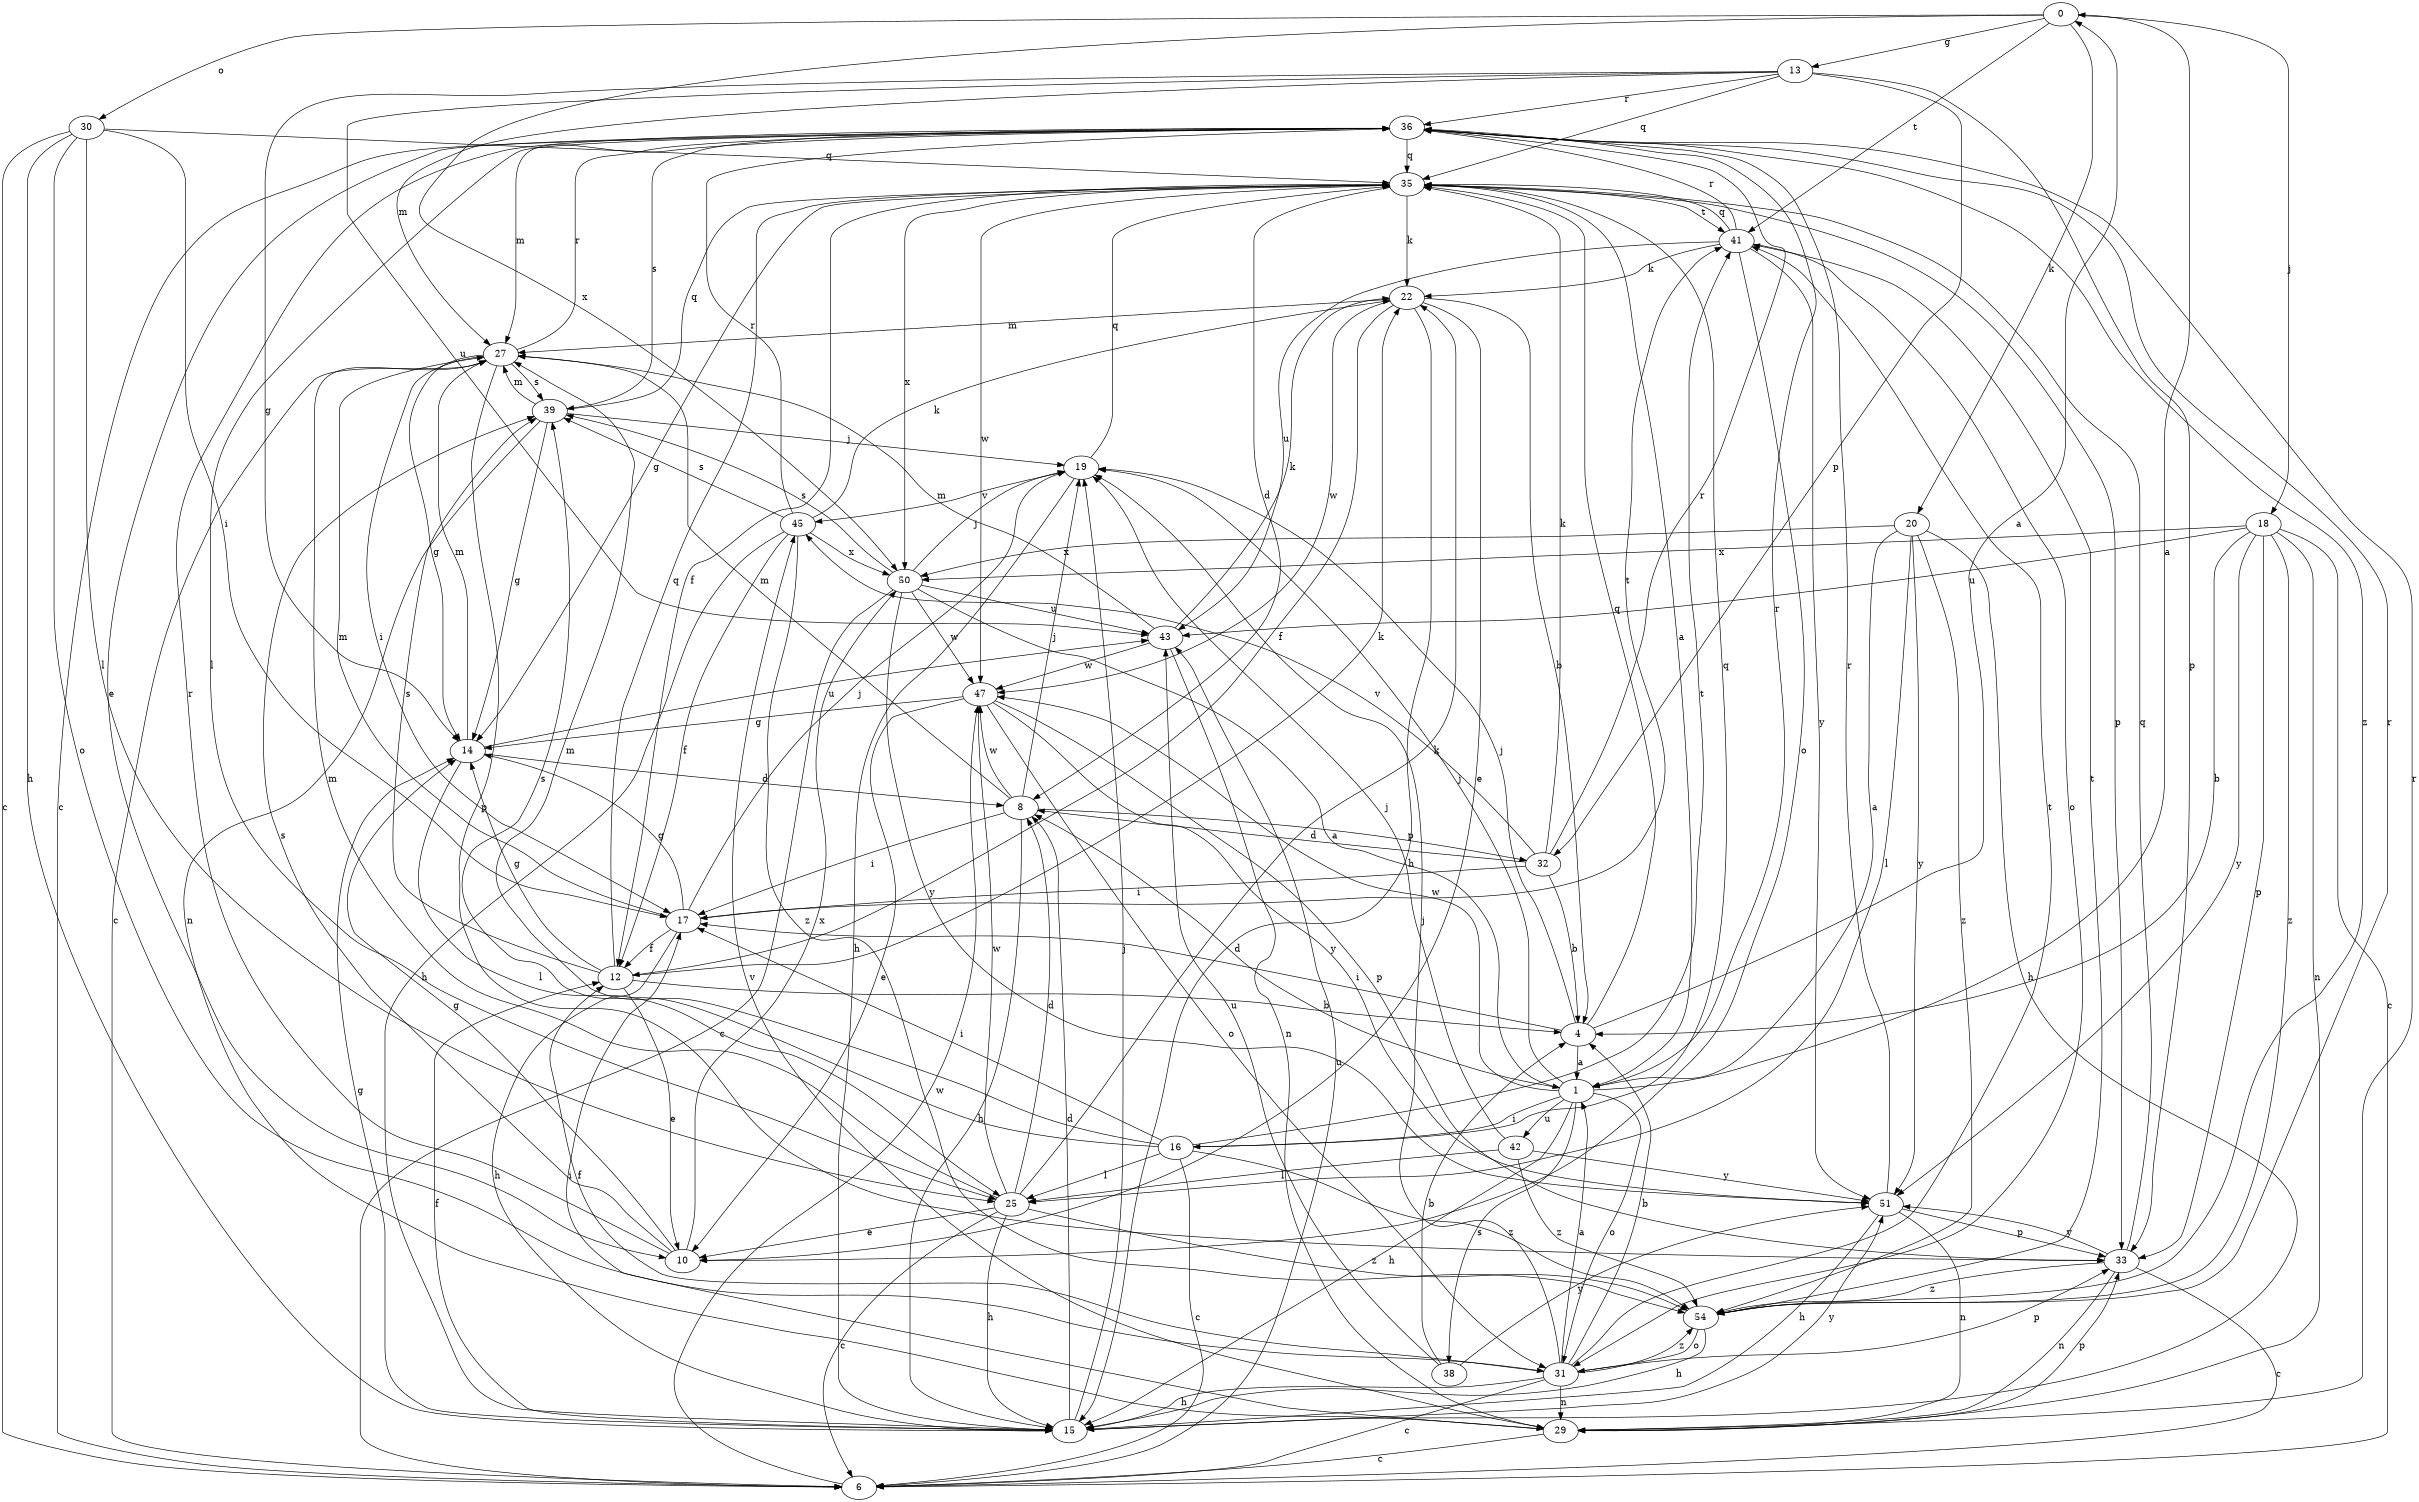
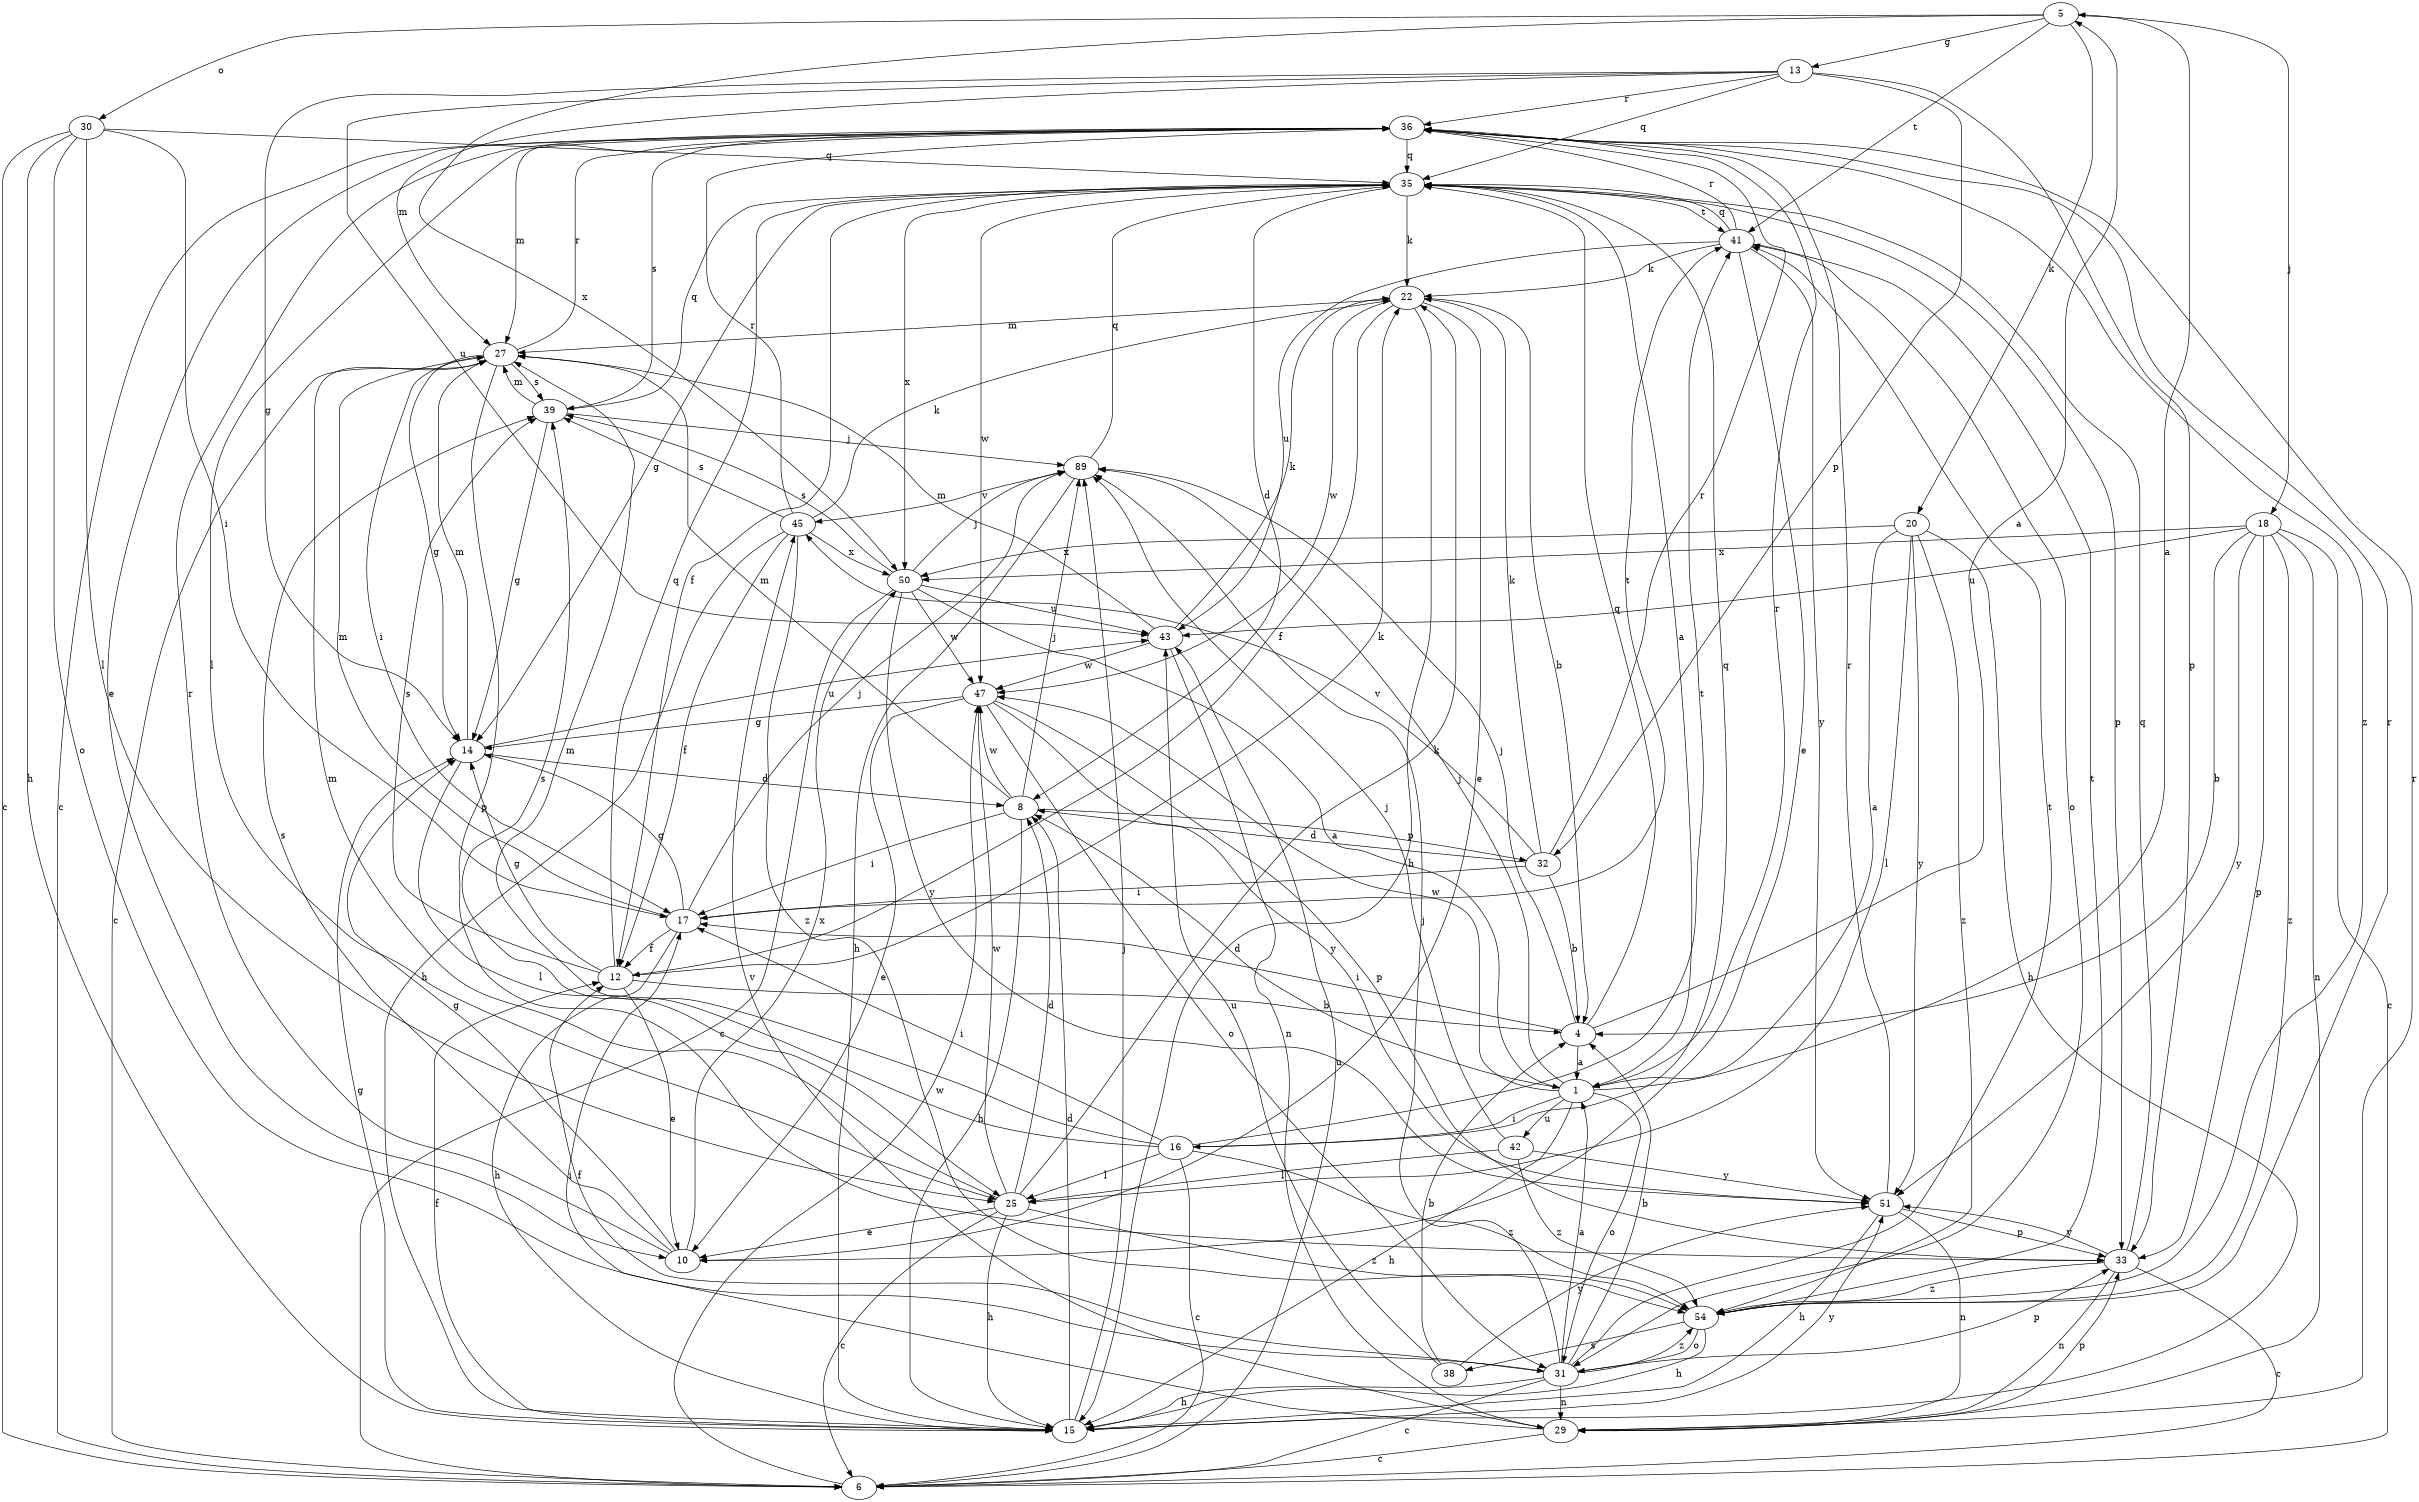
(2061, 14) -> (2061, 14)
(1081, 468) -> (1081, 468)
(1560, 474) -> (1508, 569)
(1804, 751) -> (1804, 751)
(1488, 1214) -> (1573, 1347)
(460, 1251) -> none
